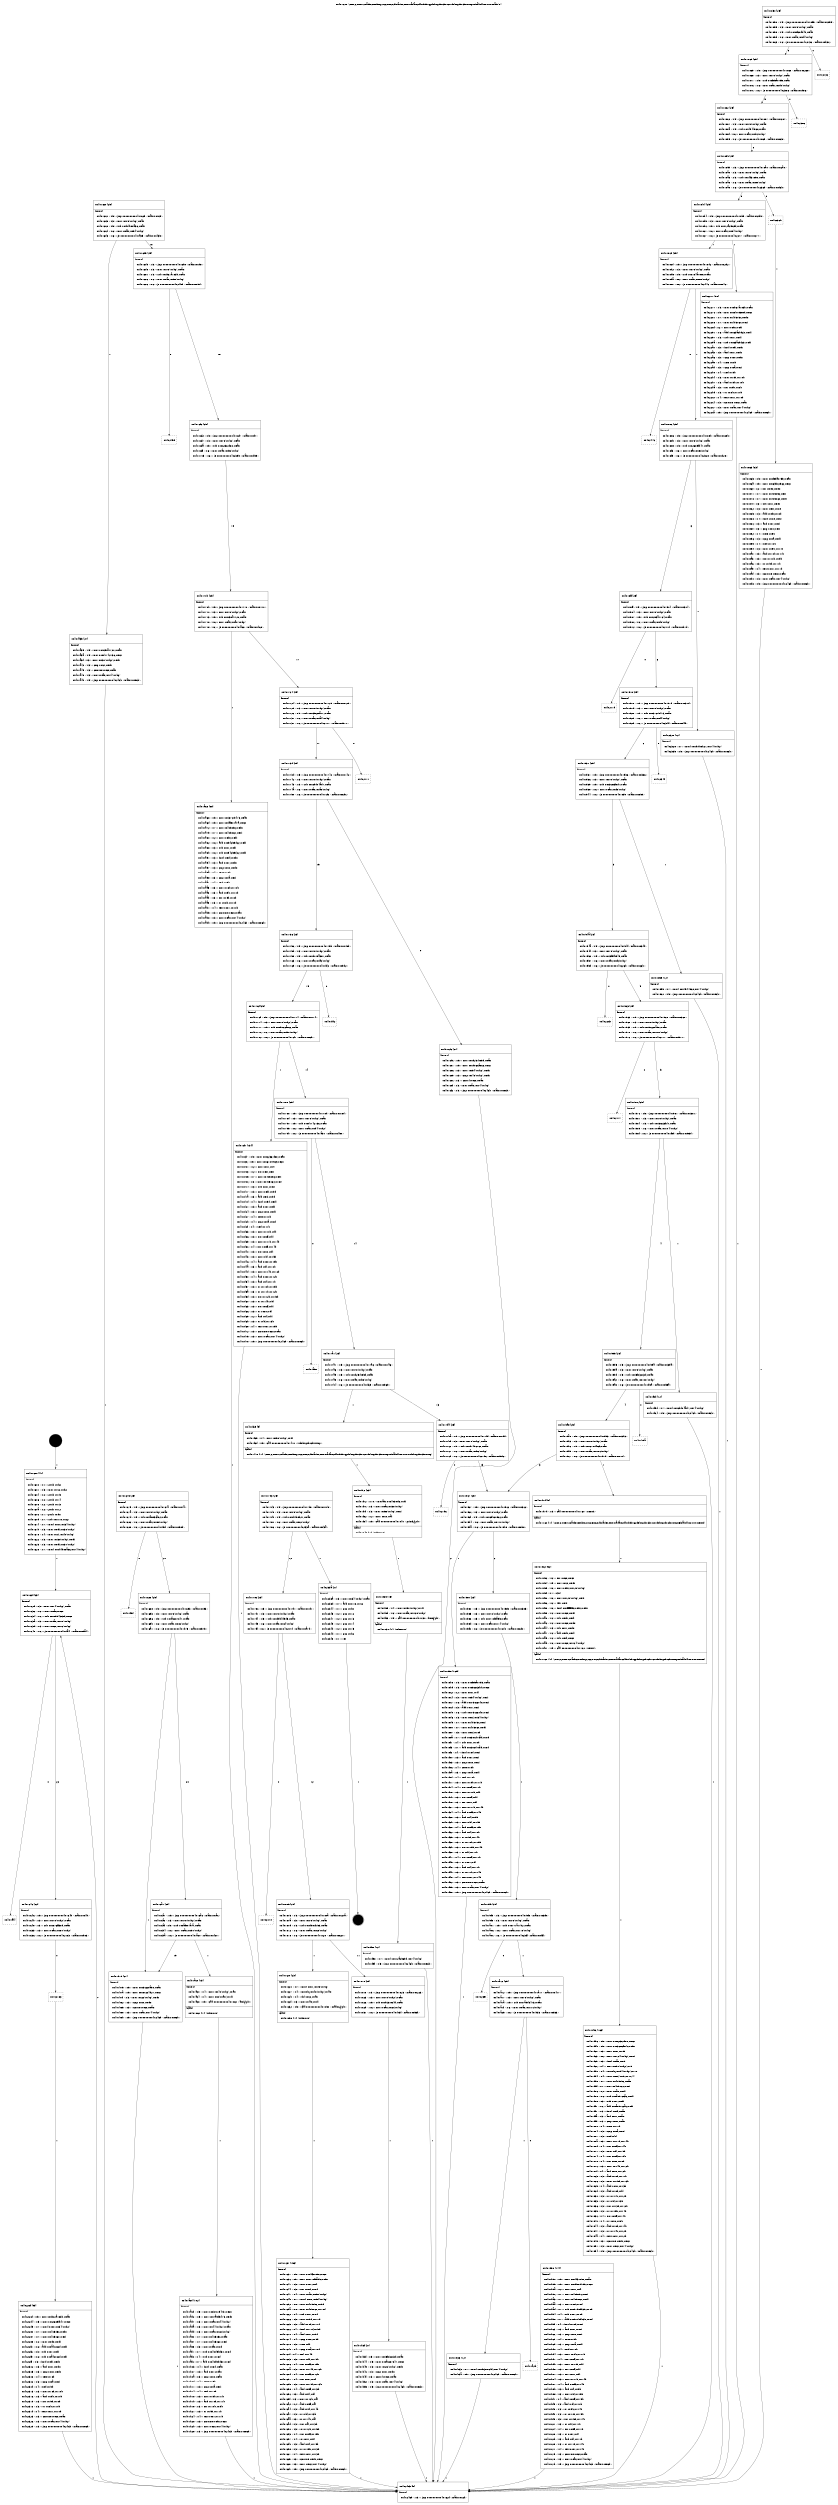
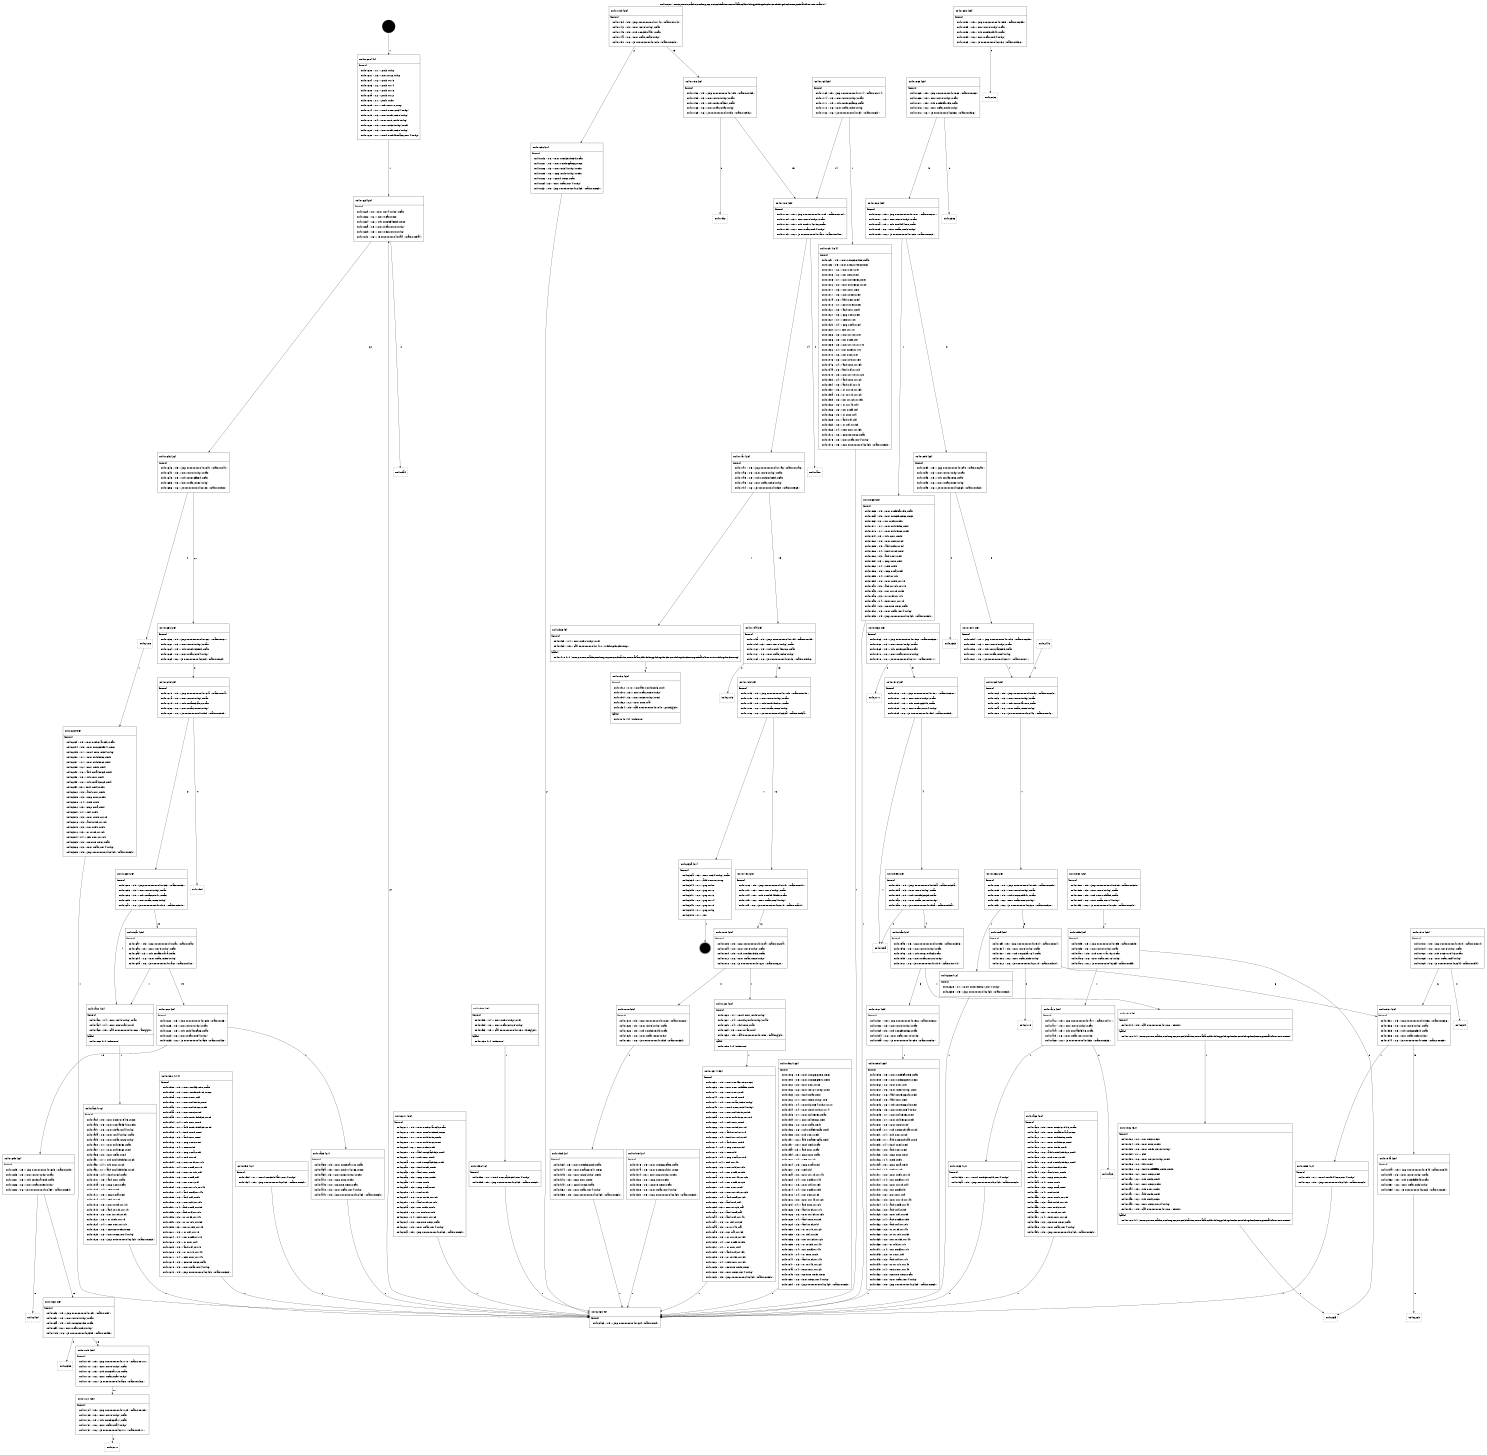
(787, 50) -> none
(735, 265) -> none
(776, 343) -> (900, 366)
(670, 362) -> (1036, 662)
none -> (193, 644)
(656, 659) -> (1219, 987)
(231, 716) -> none
(316, 743) -> none
(300, 985) -> (765, 157)
(632, 985) -> none
(672, 1264) -> (887, 828)
none -> (65, 1366)
(483, 1475) -> (777, 670)
(493, 1562) -> none
(398, 1564) -> none
(154, 1801) -> (116, 955)
(620, 1844) -> (1277, 1272)
(266, 1920) -> none
(168, 1955) -> (176, 986)
